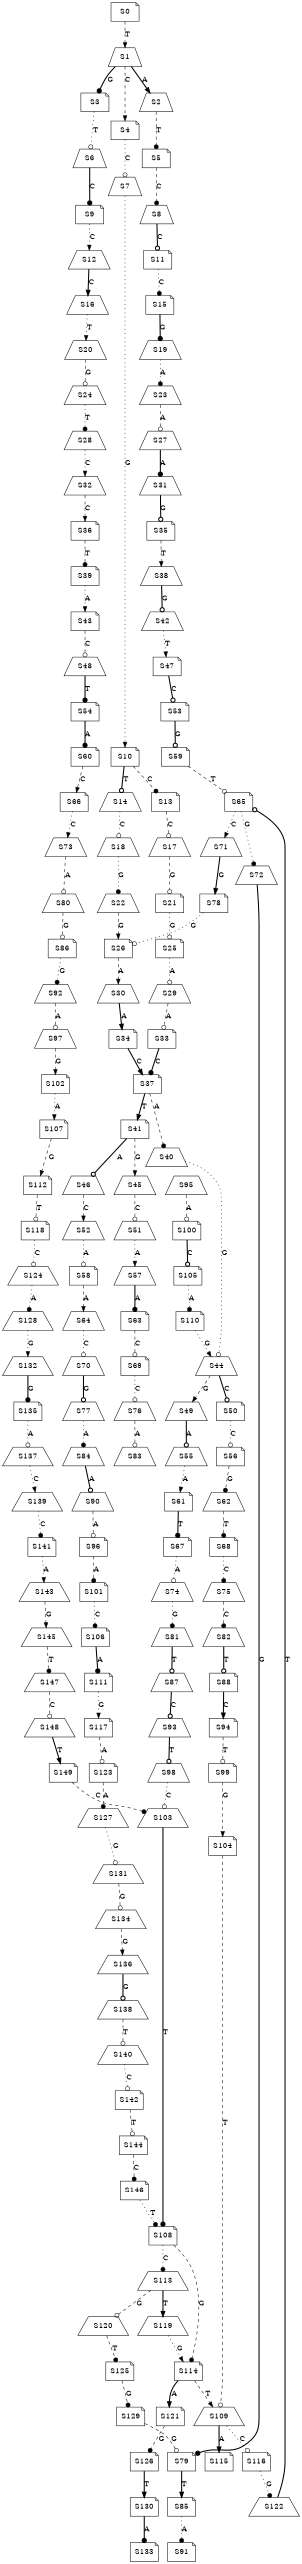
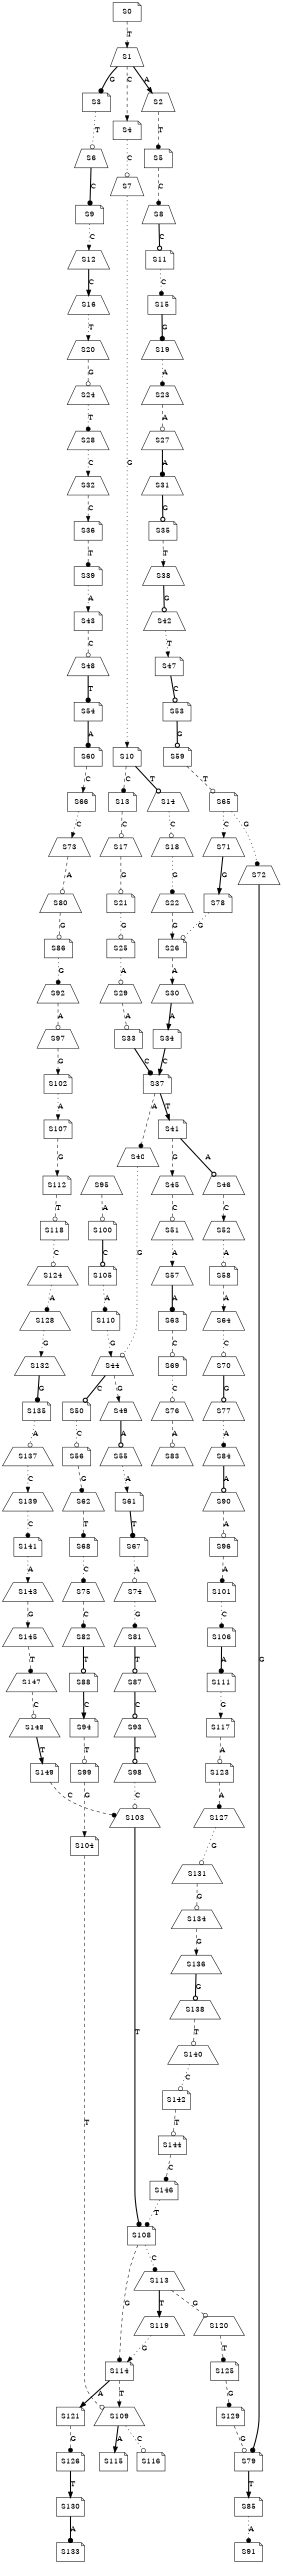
(274, 2507) -> none
